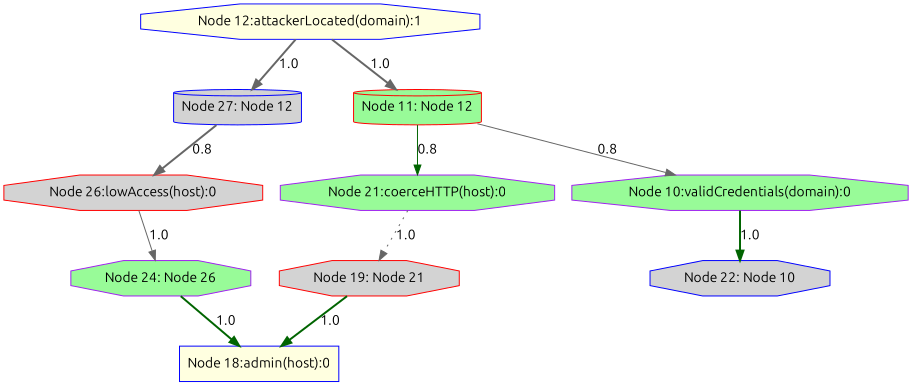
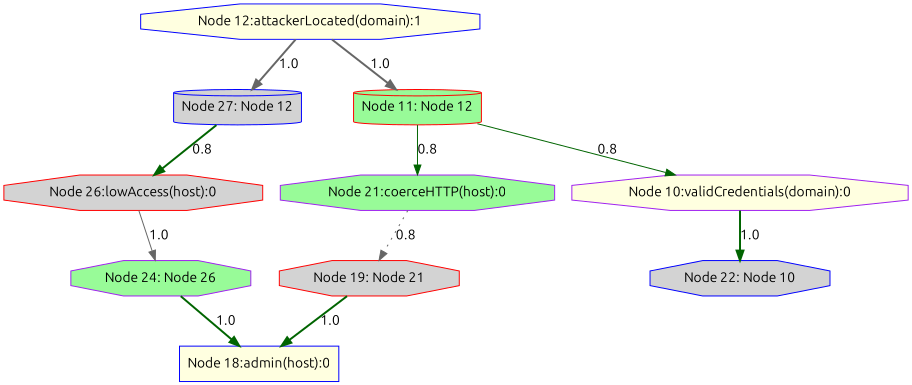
(189, 147) -> (189, 147)
(572, 148) -> (572, 148)
(740, 193) -> (740, 193)
(406, 236) -> (406, 236)
